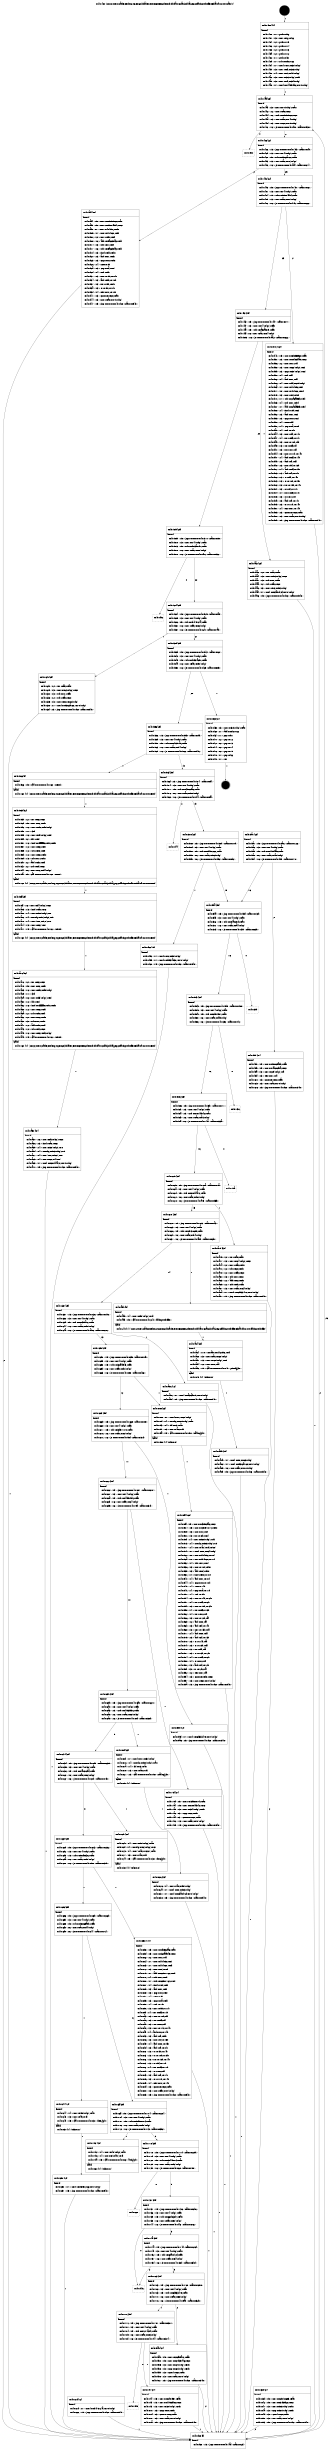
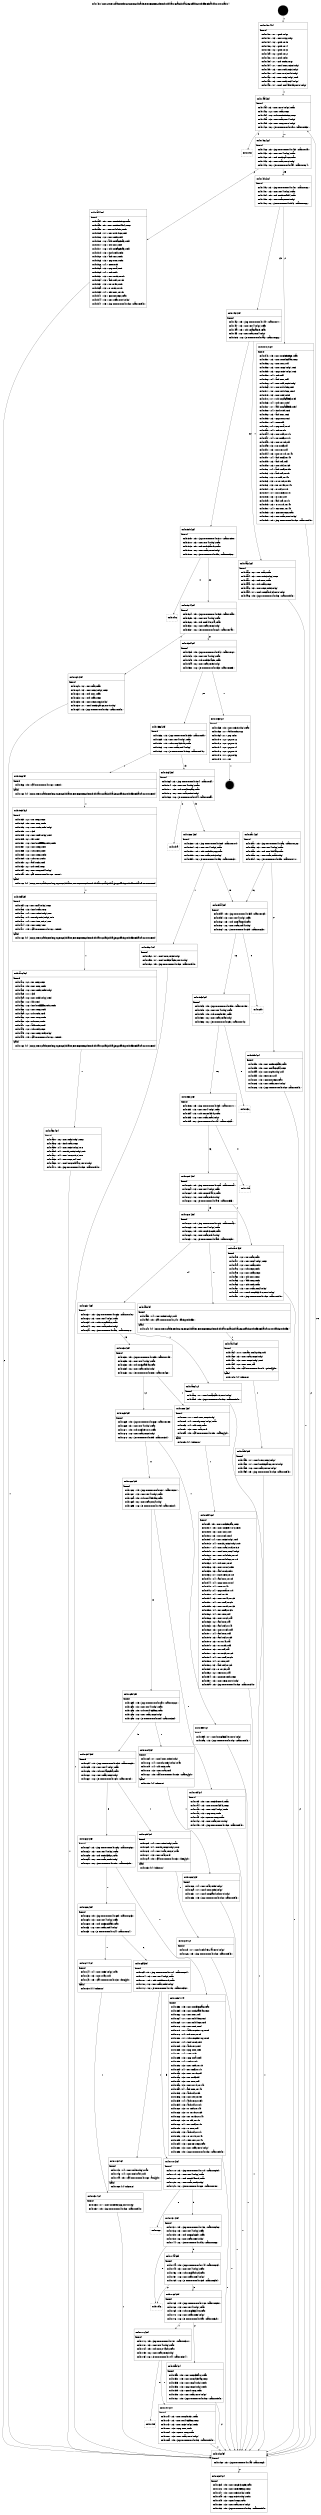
none -> (181, 1906)
(253, 2429) -> (239, 2469)
